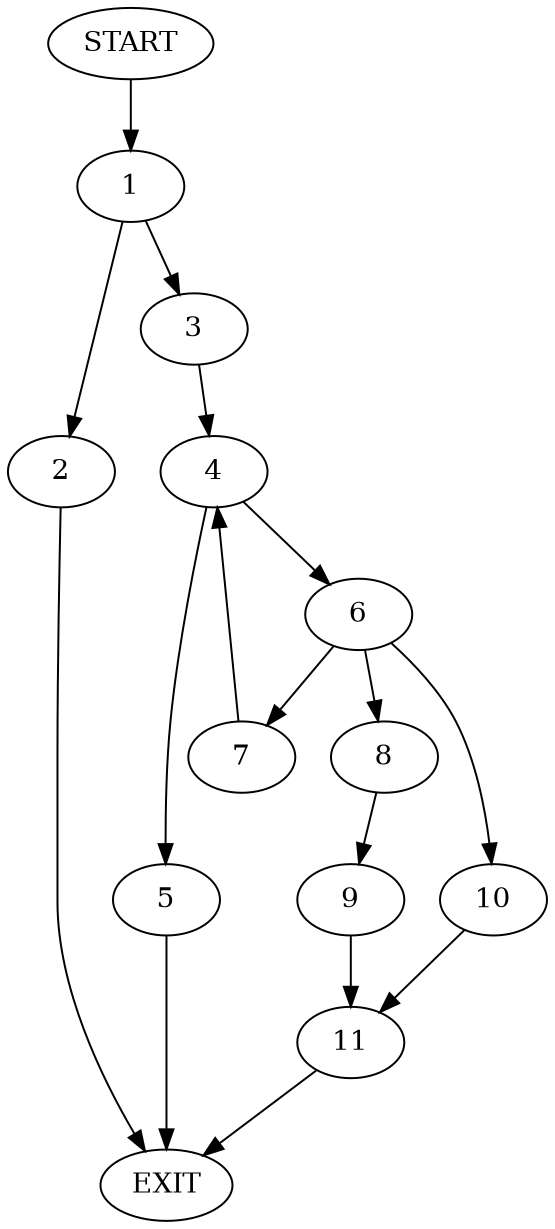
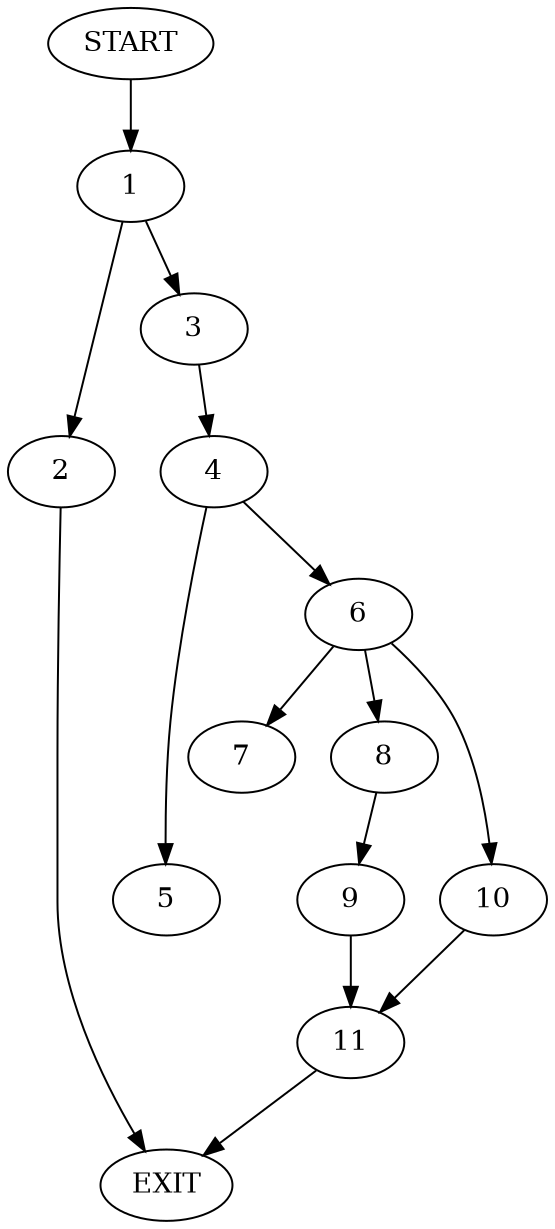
(229, 624) -> none
(166, 1032) -> none
